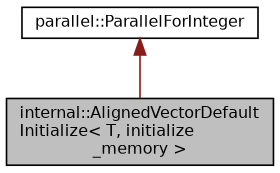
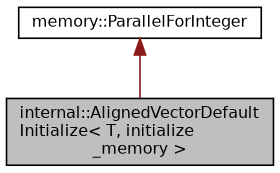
(140, 23) -> (140, 23)
